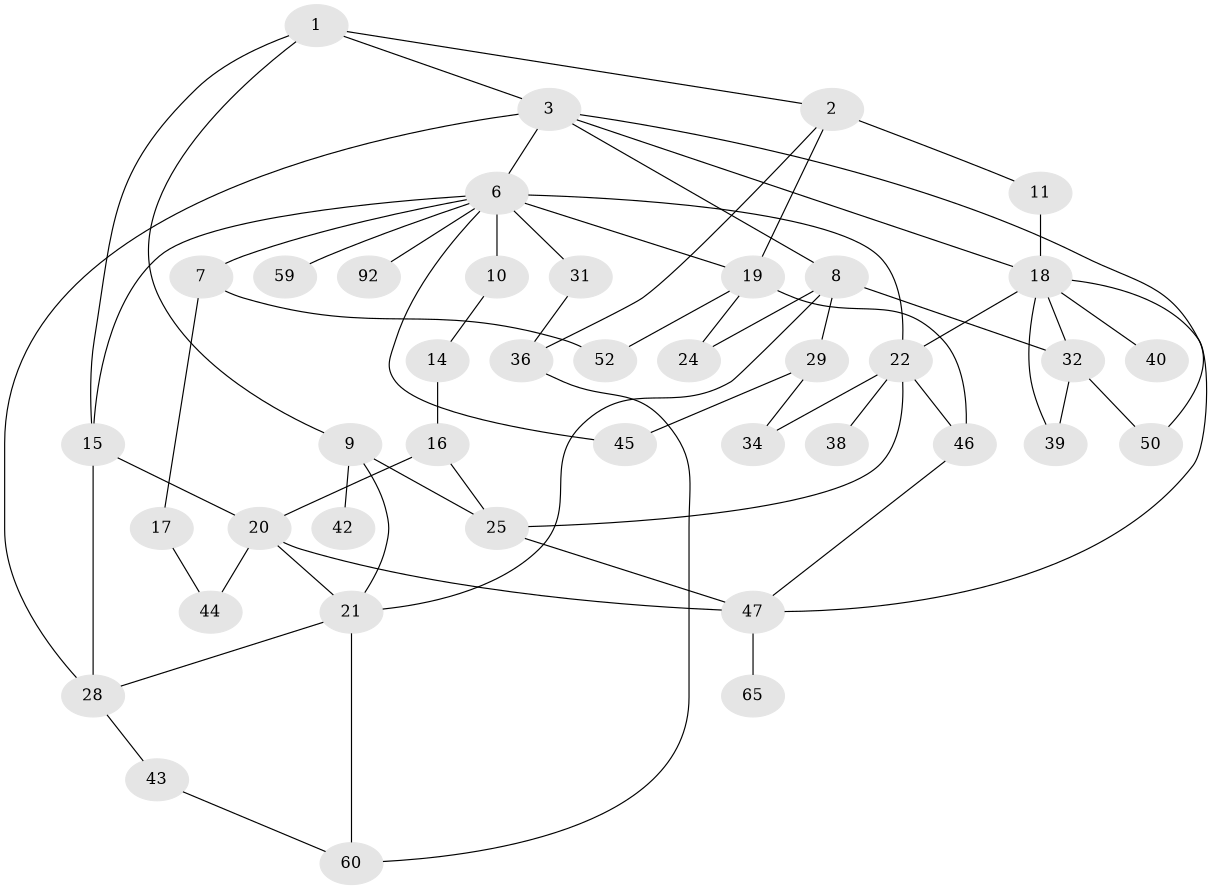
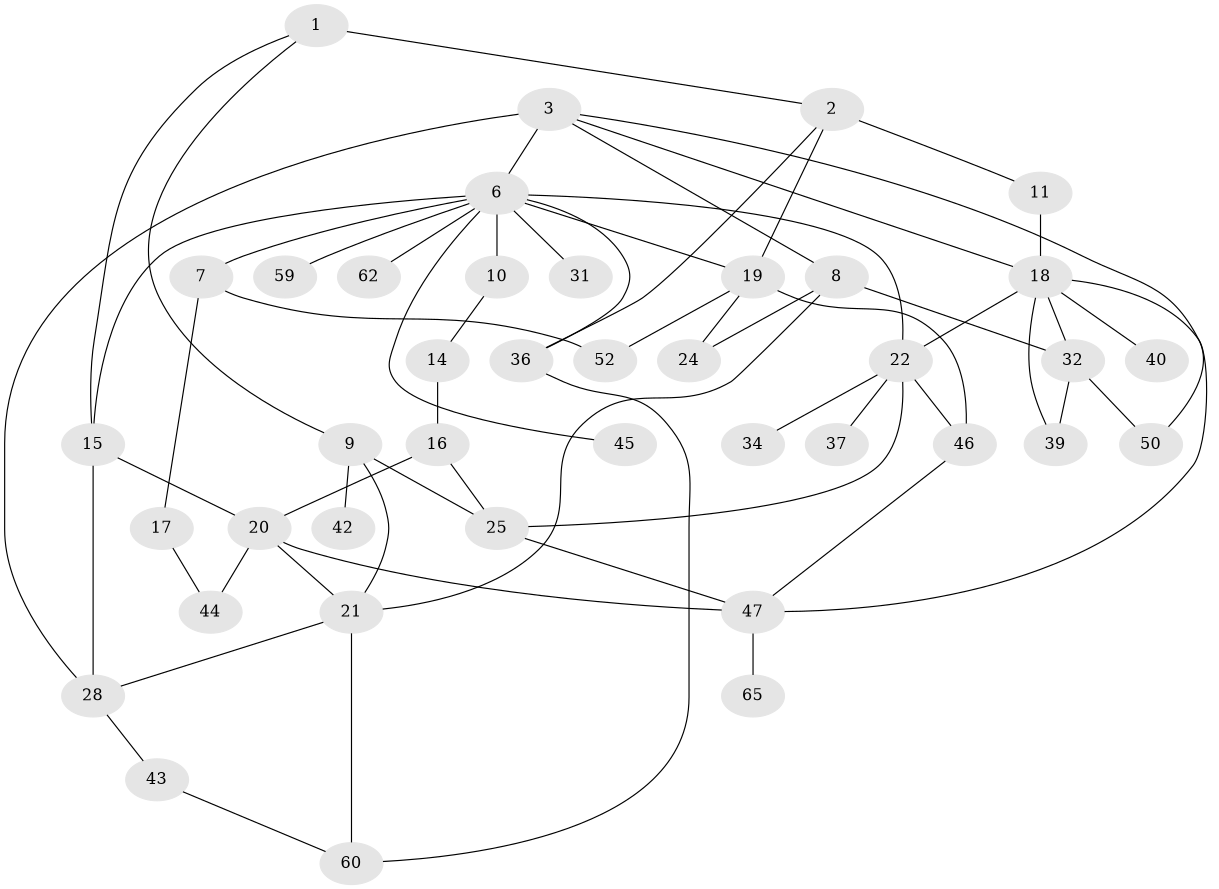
(433, 67) -> none
(369, 277) -> (369, 277)
(551, 319) -> (628, 266)
(817, 361) -> none
(837, 445) -> (837, 445)
